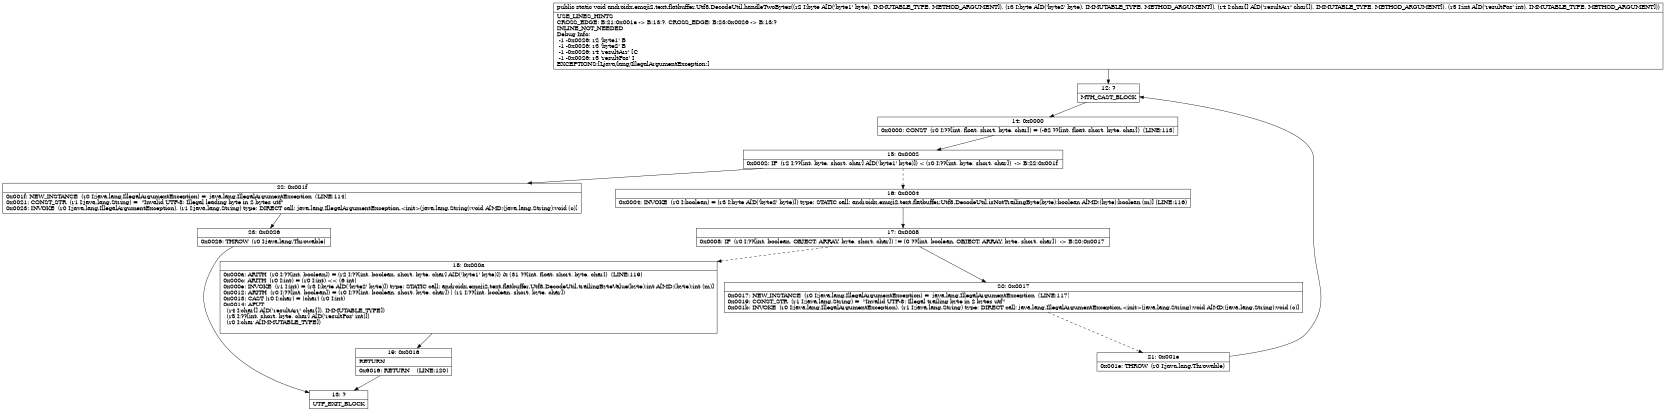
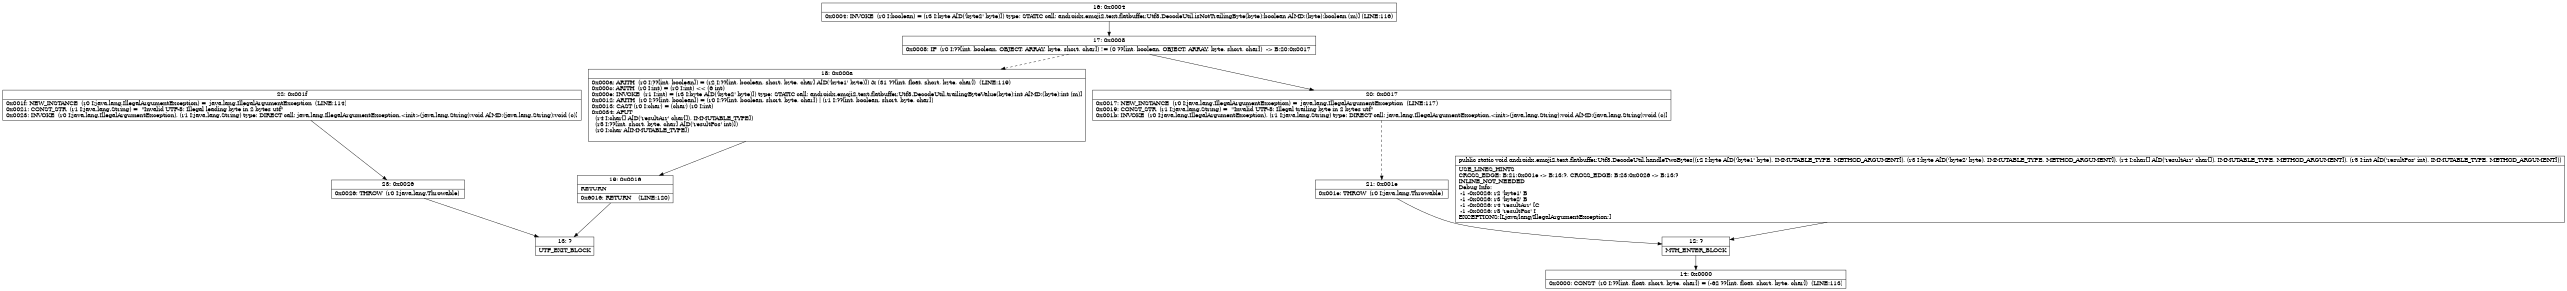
(1108, 97) -> (1696, 251)
(903, 159) -> none
(246, 305) -> (614, 113)
